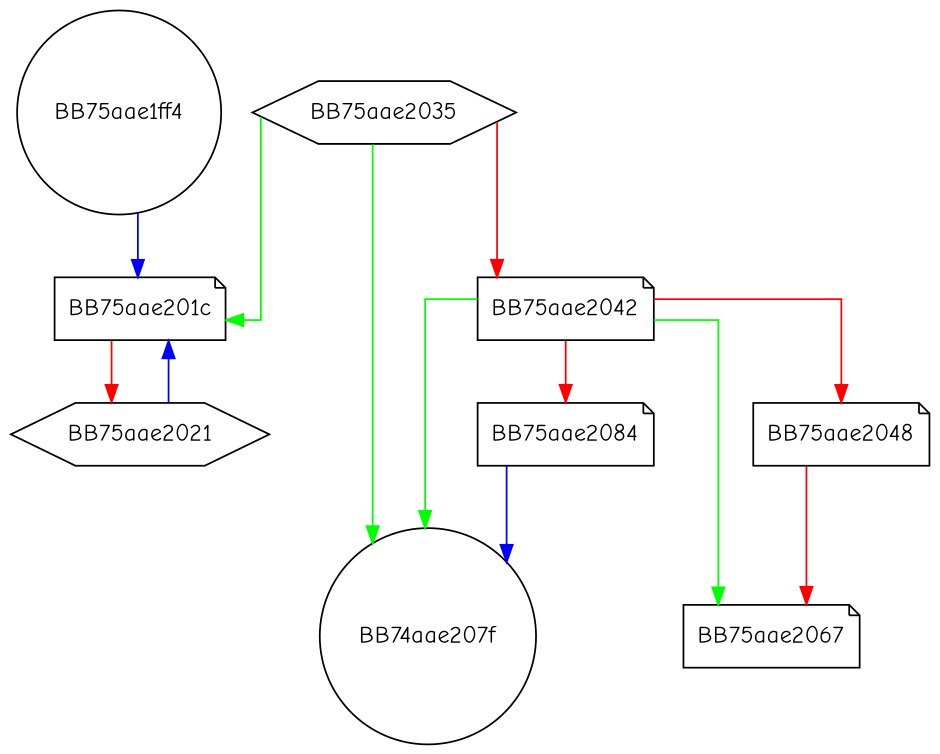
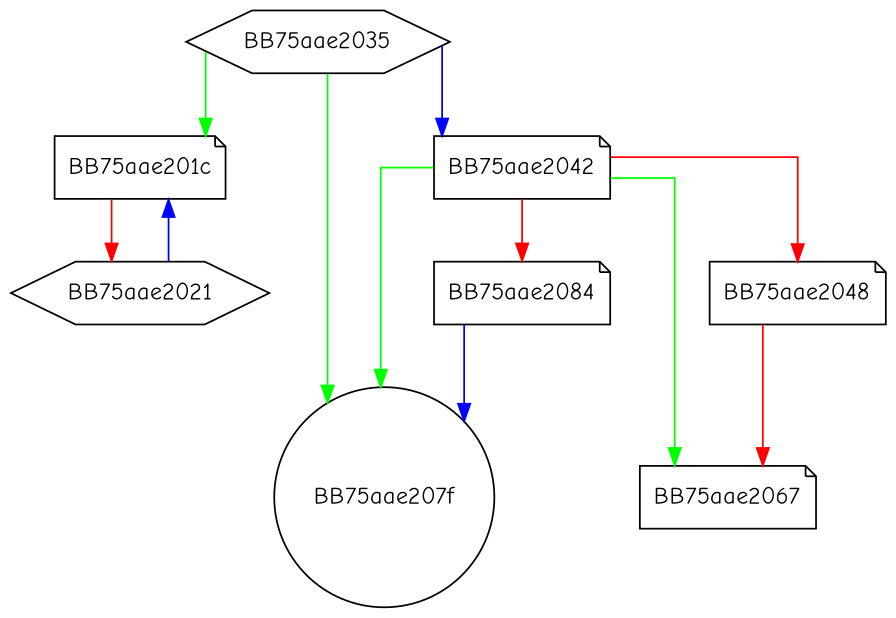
(119, 113) -> none
(497, 191) -> (442, 82)
(428, 636) -> (384, 497)
